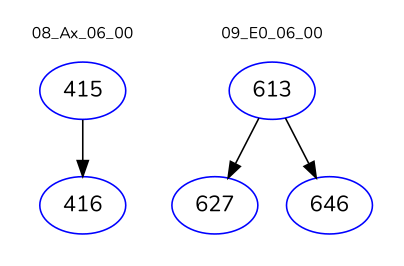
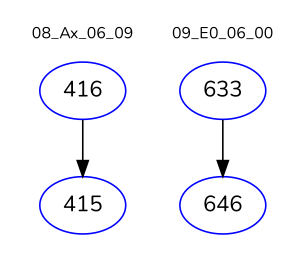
(83, 34) -> (83, 34)
(272, 91) -> (223, 91)
(83, 140) -> (83, 140)
(215, 205) -> none
